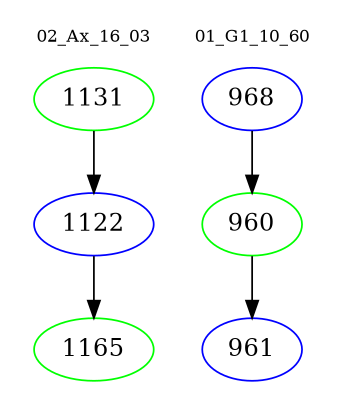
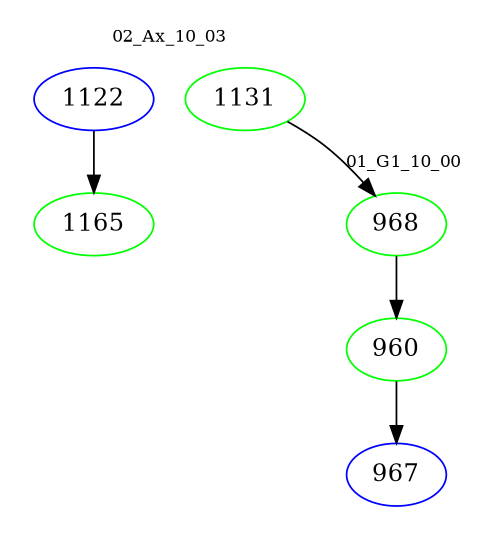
(94, 37) -> (170, 37)
(253, 37) -> (404, 163)
(252, 99) -> (396, 224)
(94, 153) -> (343, 162)
(252, 350) -> (396, 475)
